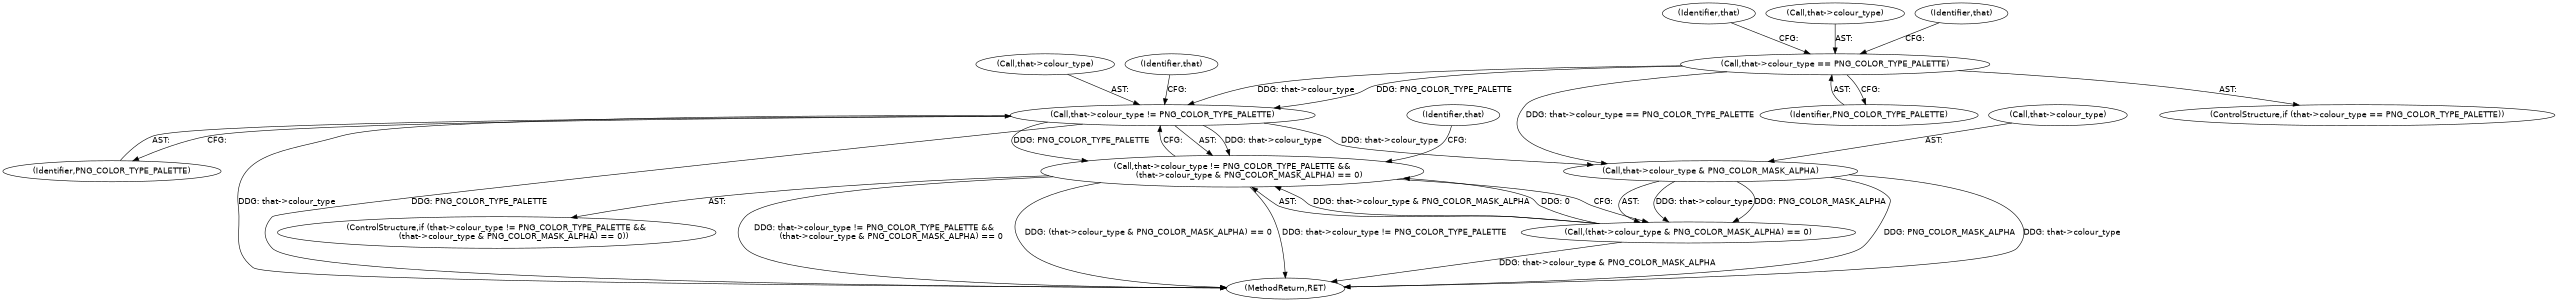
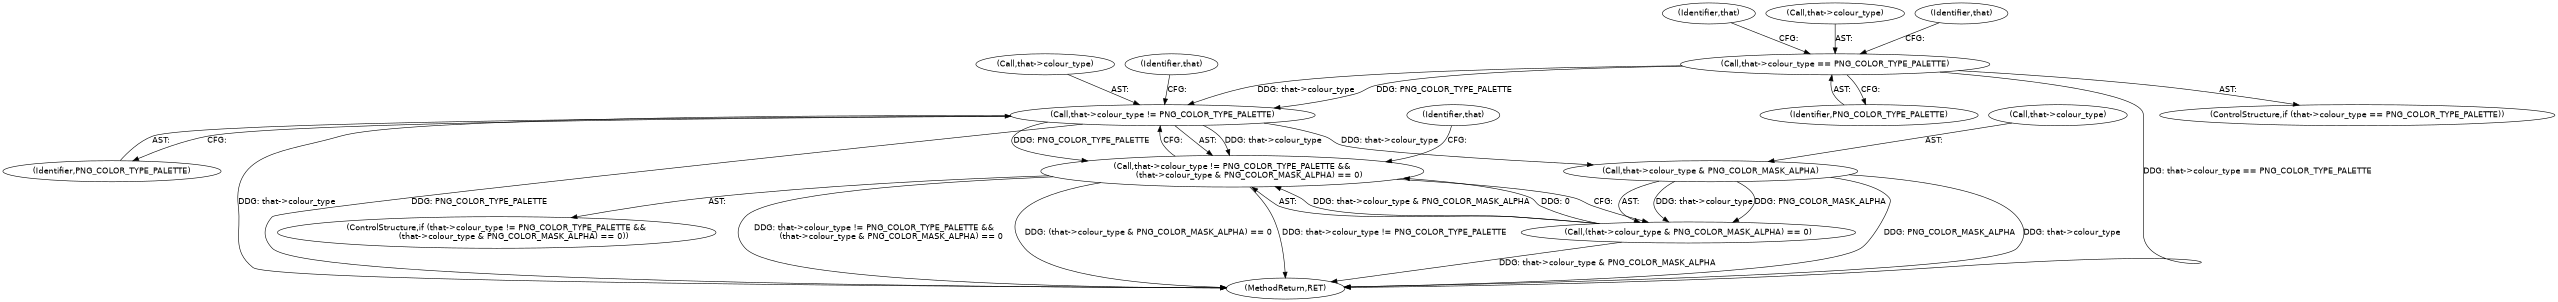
(1566, 91) -> (1977, 265)
